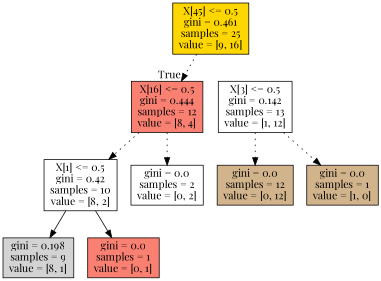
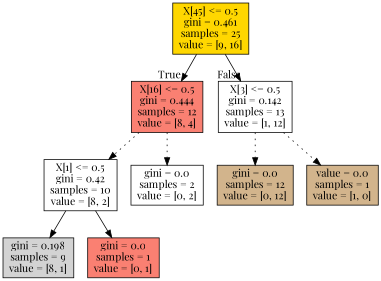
(191, 64) -> (191, 64)
none -> (231, 64)
(343, 185) -> (343, 185)
